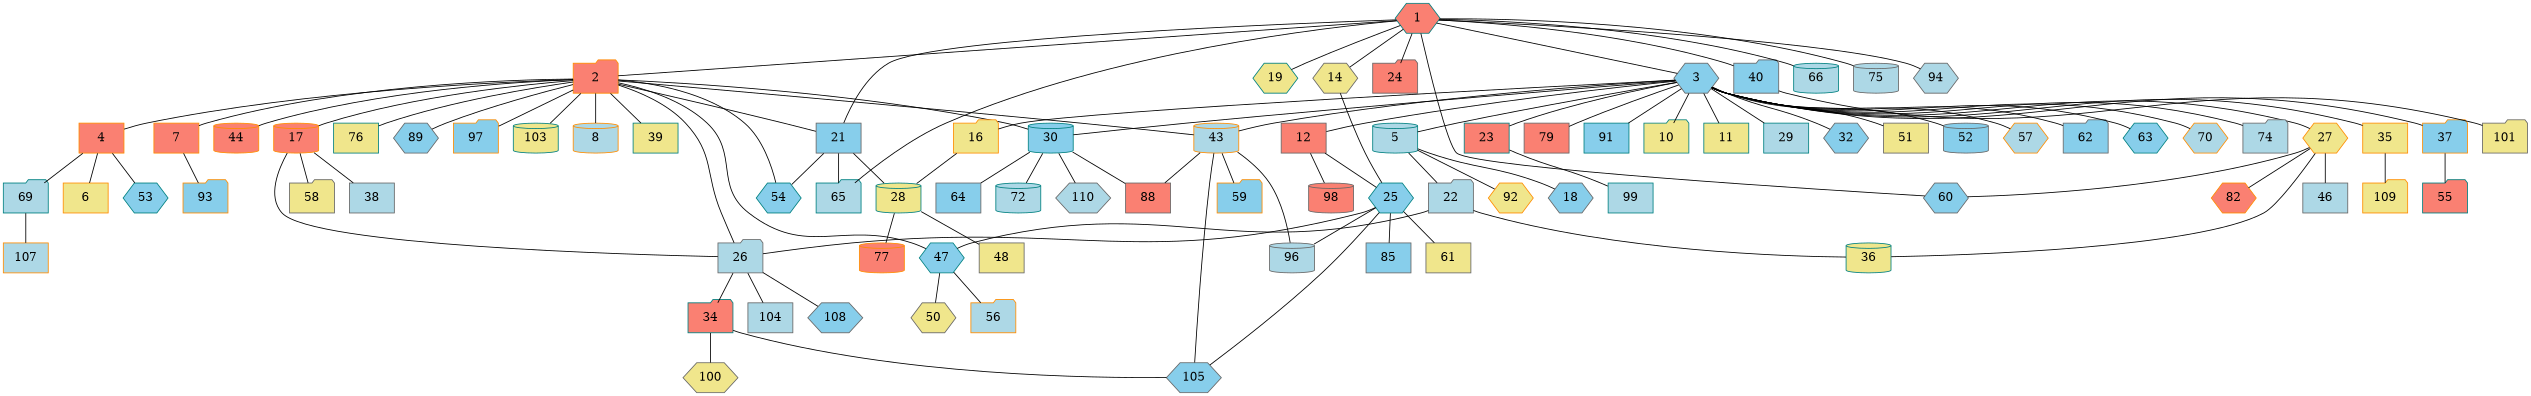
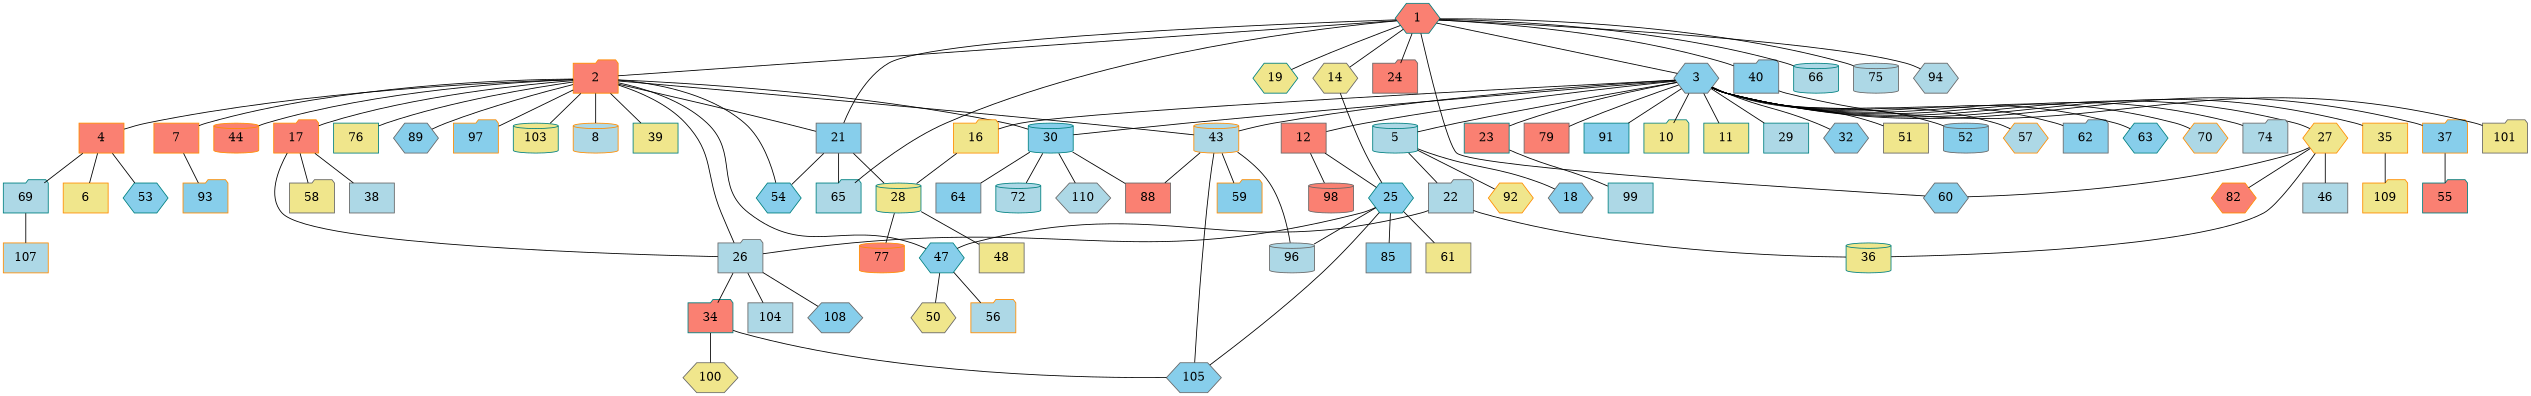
(296, 138) -> (296, 138)
